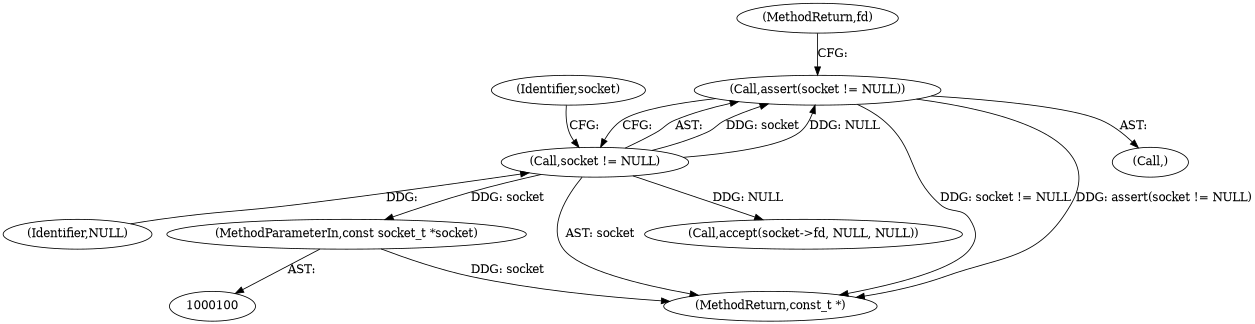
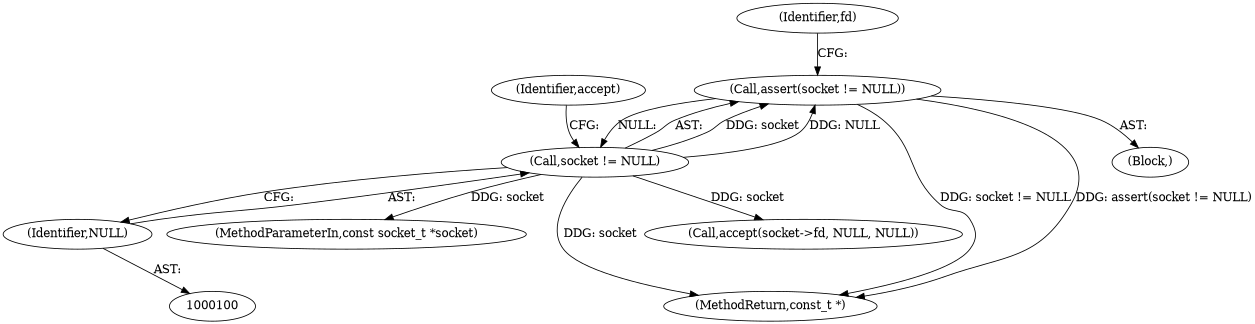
(818, 18) -> (818, 18)
(568, 90) -> (568, 90)
(639, 126) -> (639, 126)
(1150, 162) -> (1150, 162)
none -> (317, 185)
(404, 198) -> (404, 198)
(748, 198) -> (748, 198)
(600, 234) -> (600, 234)
(281, 269) -> (143, 269)
(519, 285) -> none
